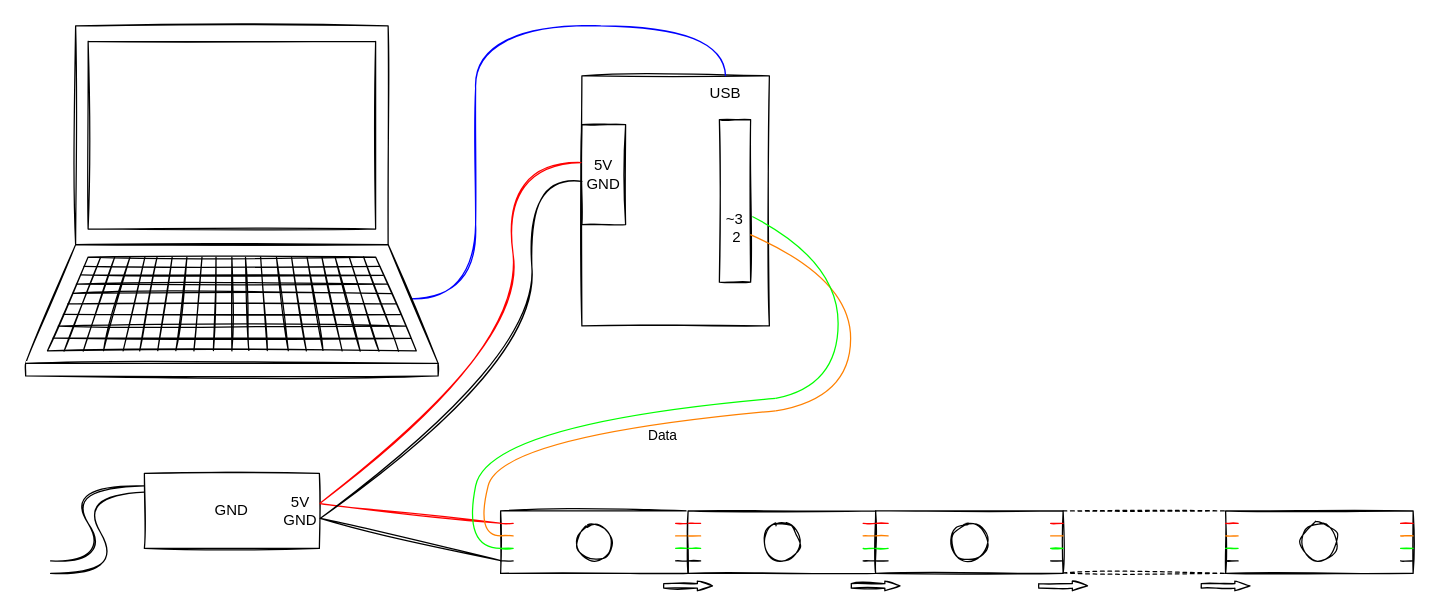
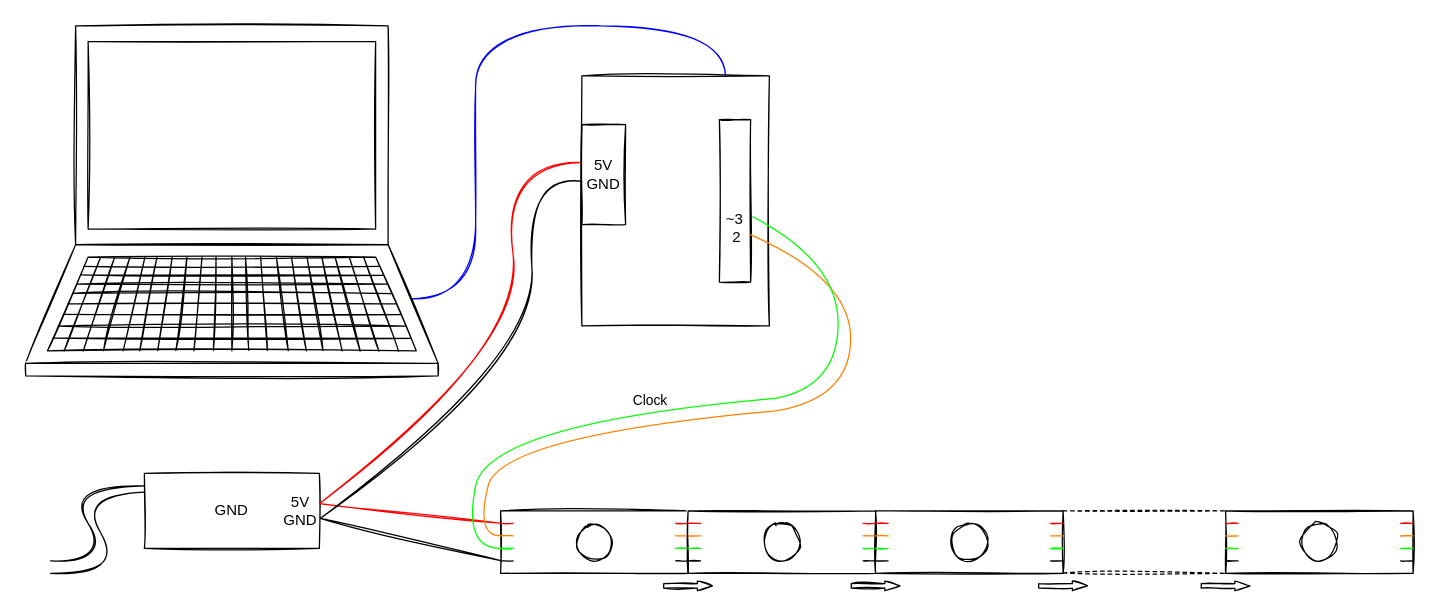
(726, 93) -> none
none -> (651, 401)
(663, 436) -> none
